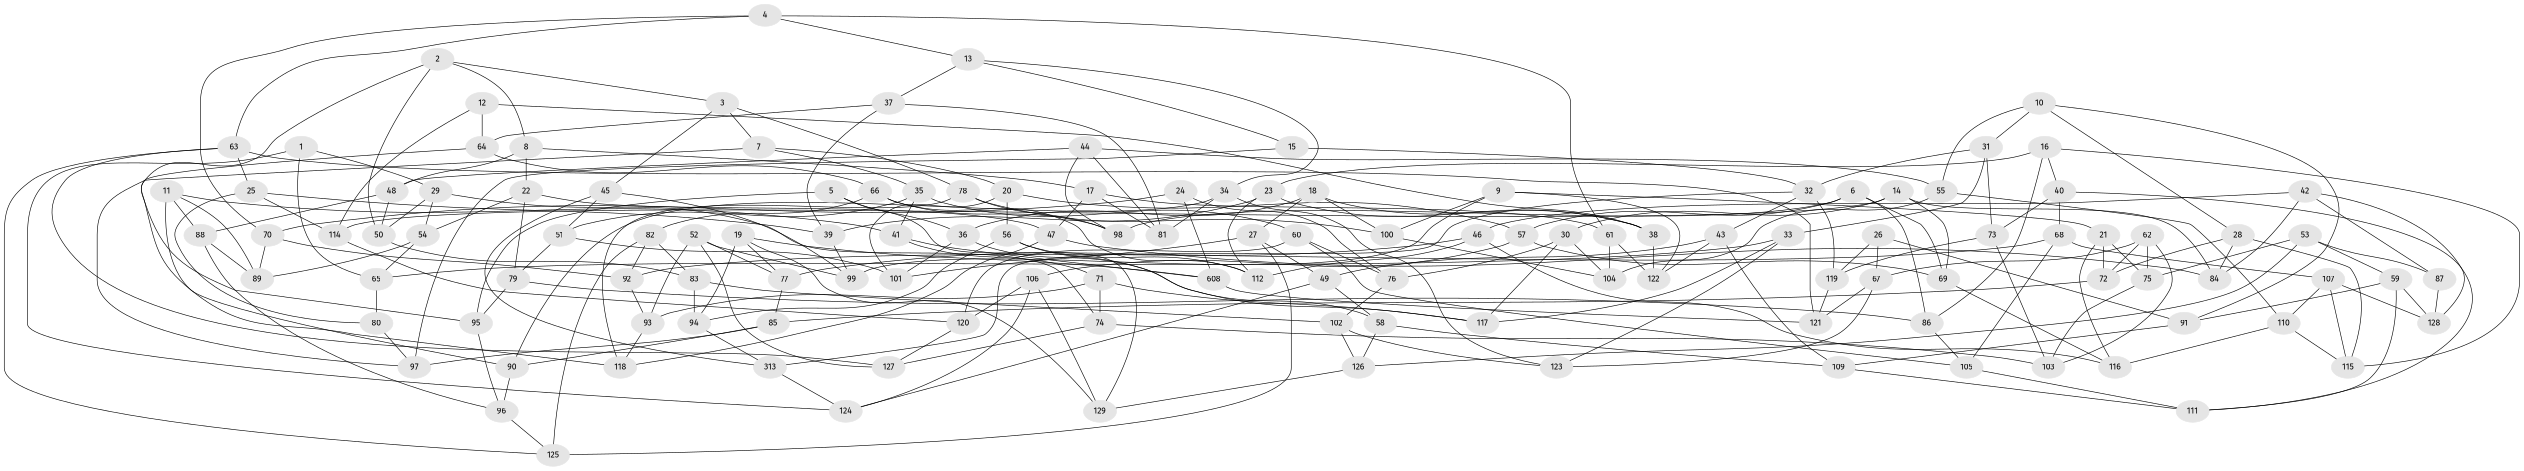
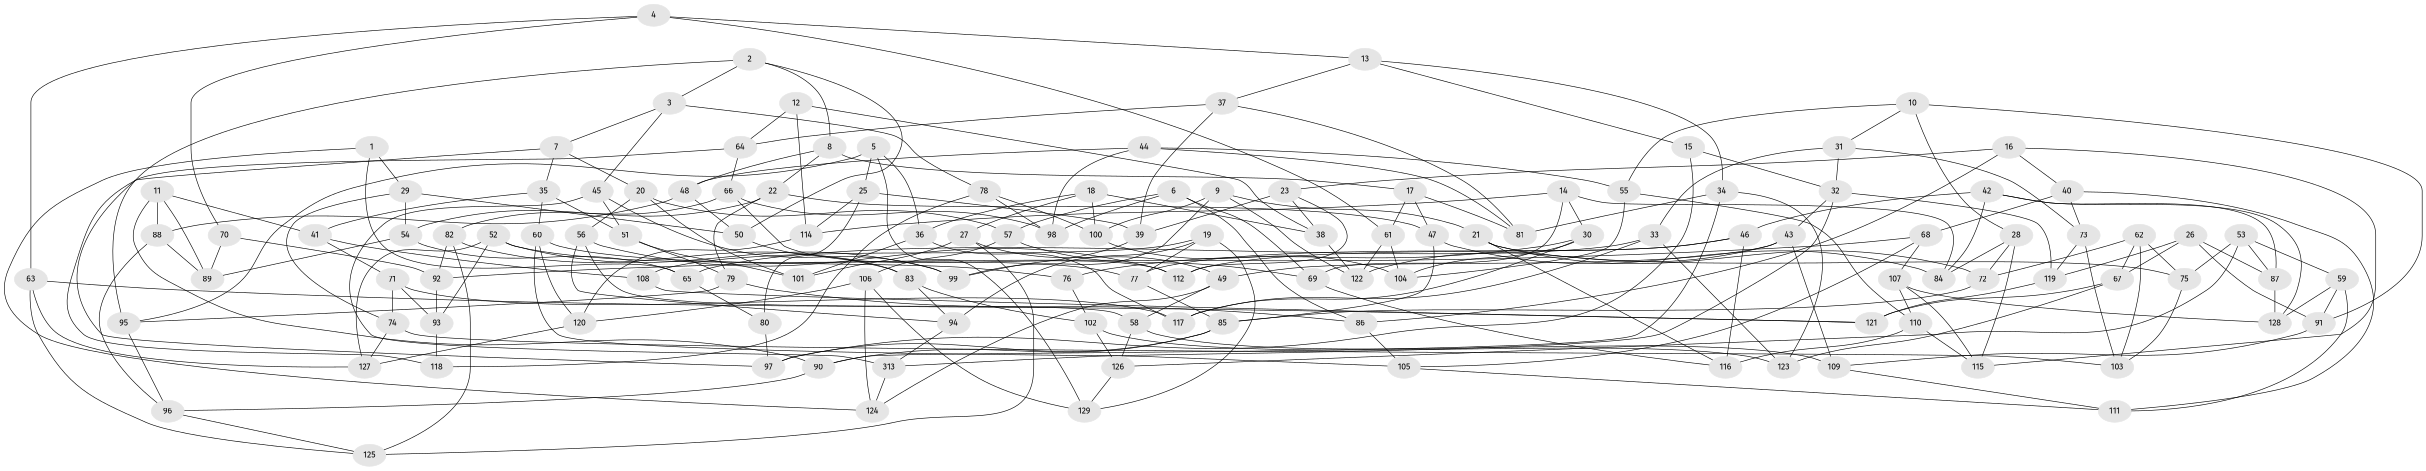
(243, 169) -> (868, 169)
(1181, 191) -> none
none -> (2228, 255)
(1214, 279) -> (643, 279)
(844, 323) -> (1355, 307)
